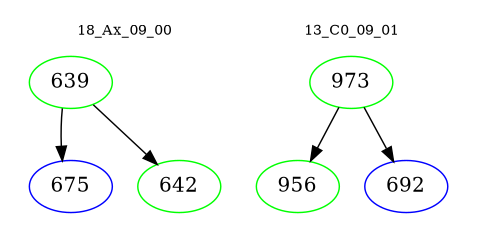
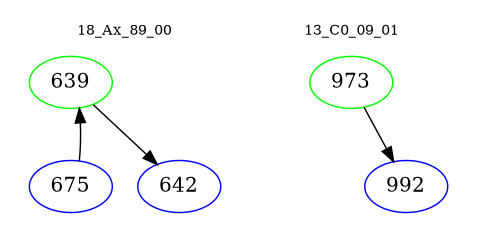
(125, 31) -> (125, 31)
(61, 127) -> (81, 142)
(179, 187) -> (179, 187)
(298, 187) -> none
(406, 187) -> (406, 187)
